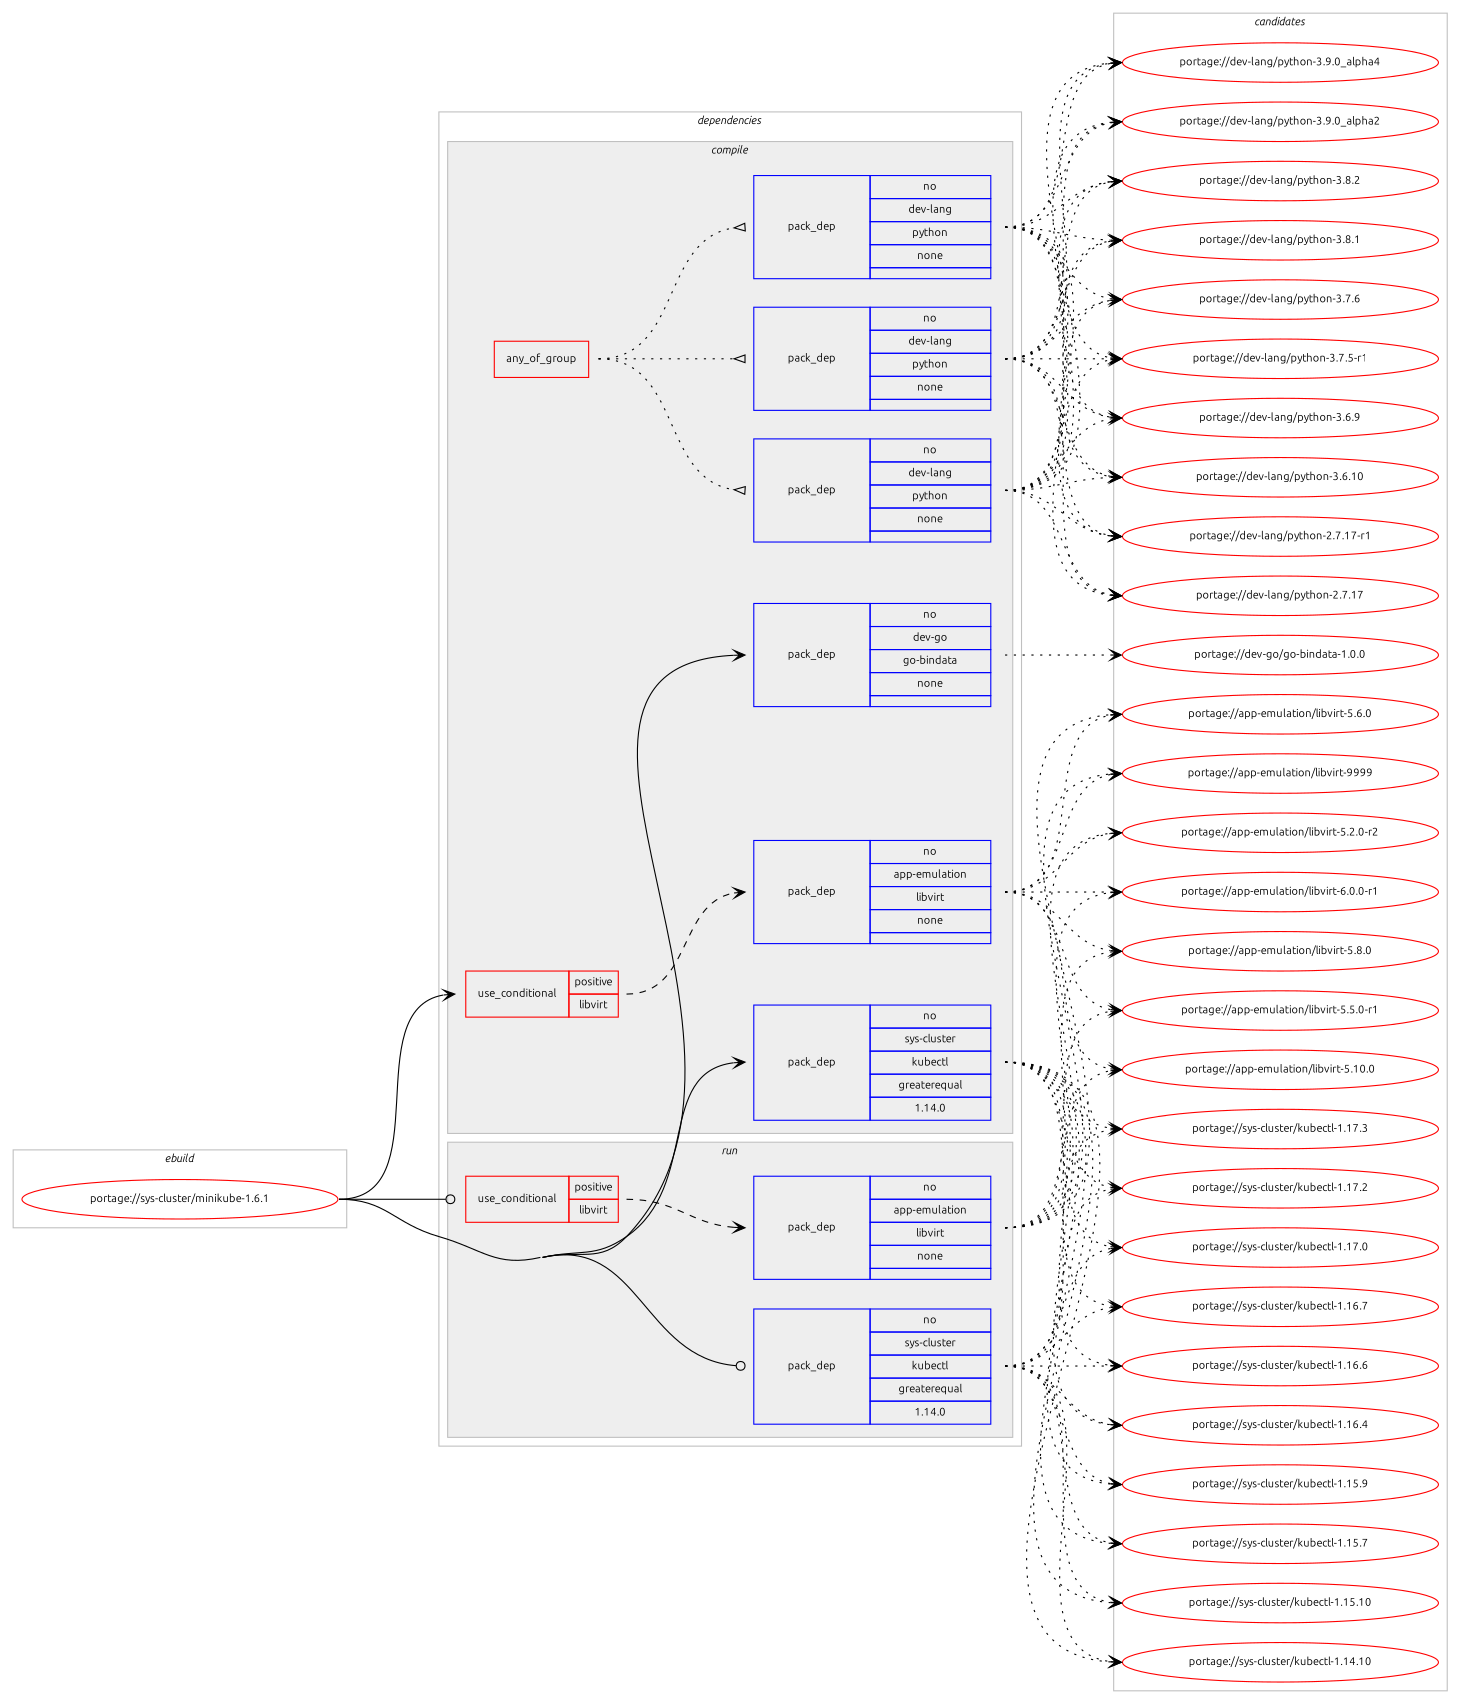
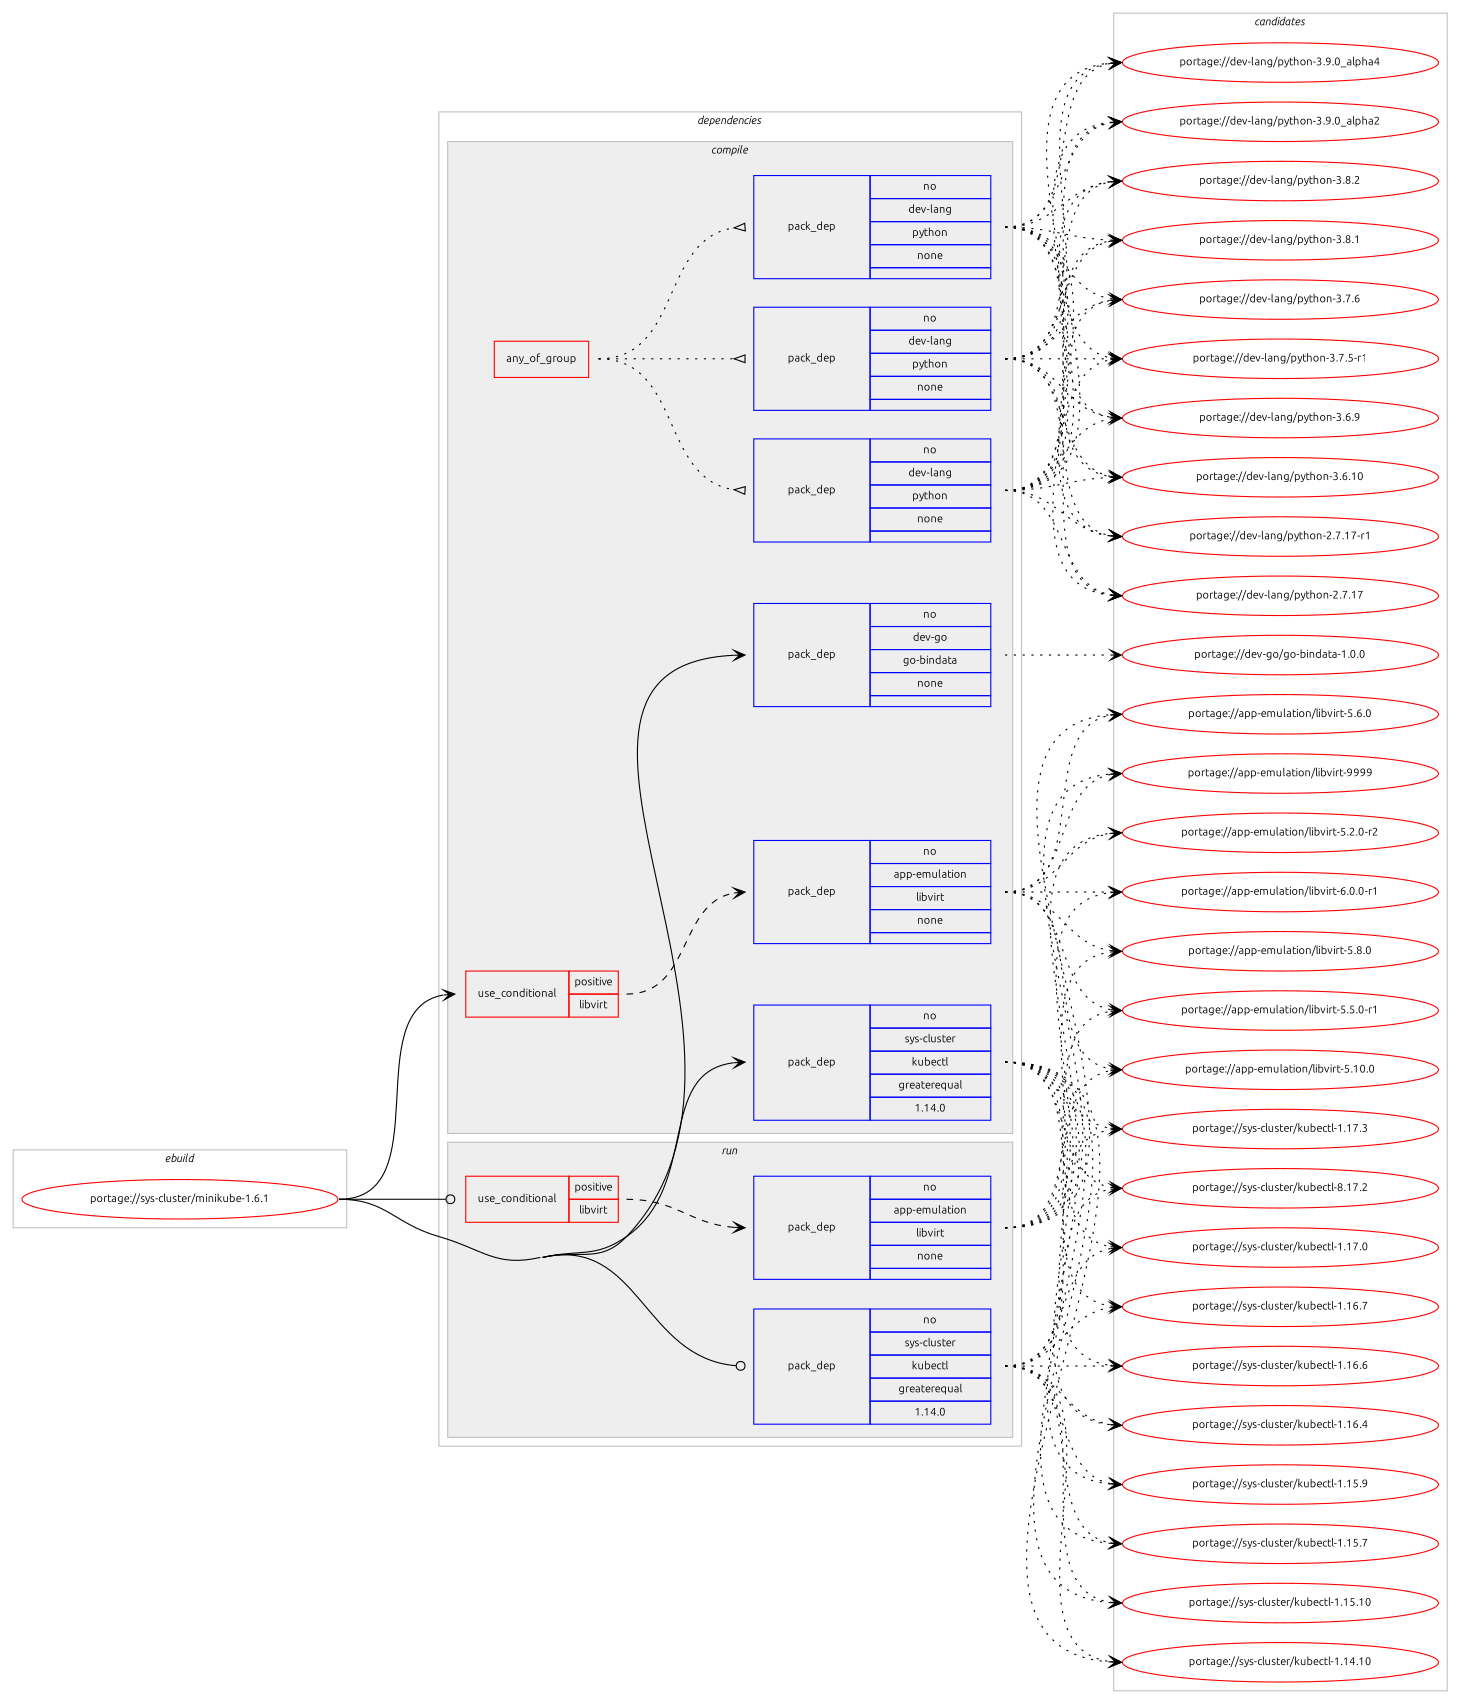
(1280, 1188) -> (1280, 1188)
